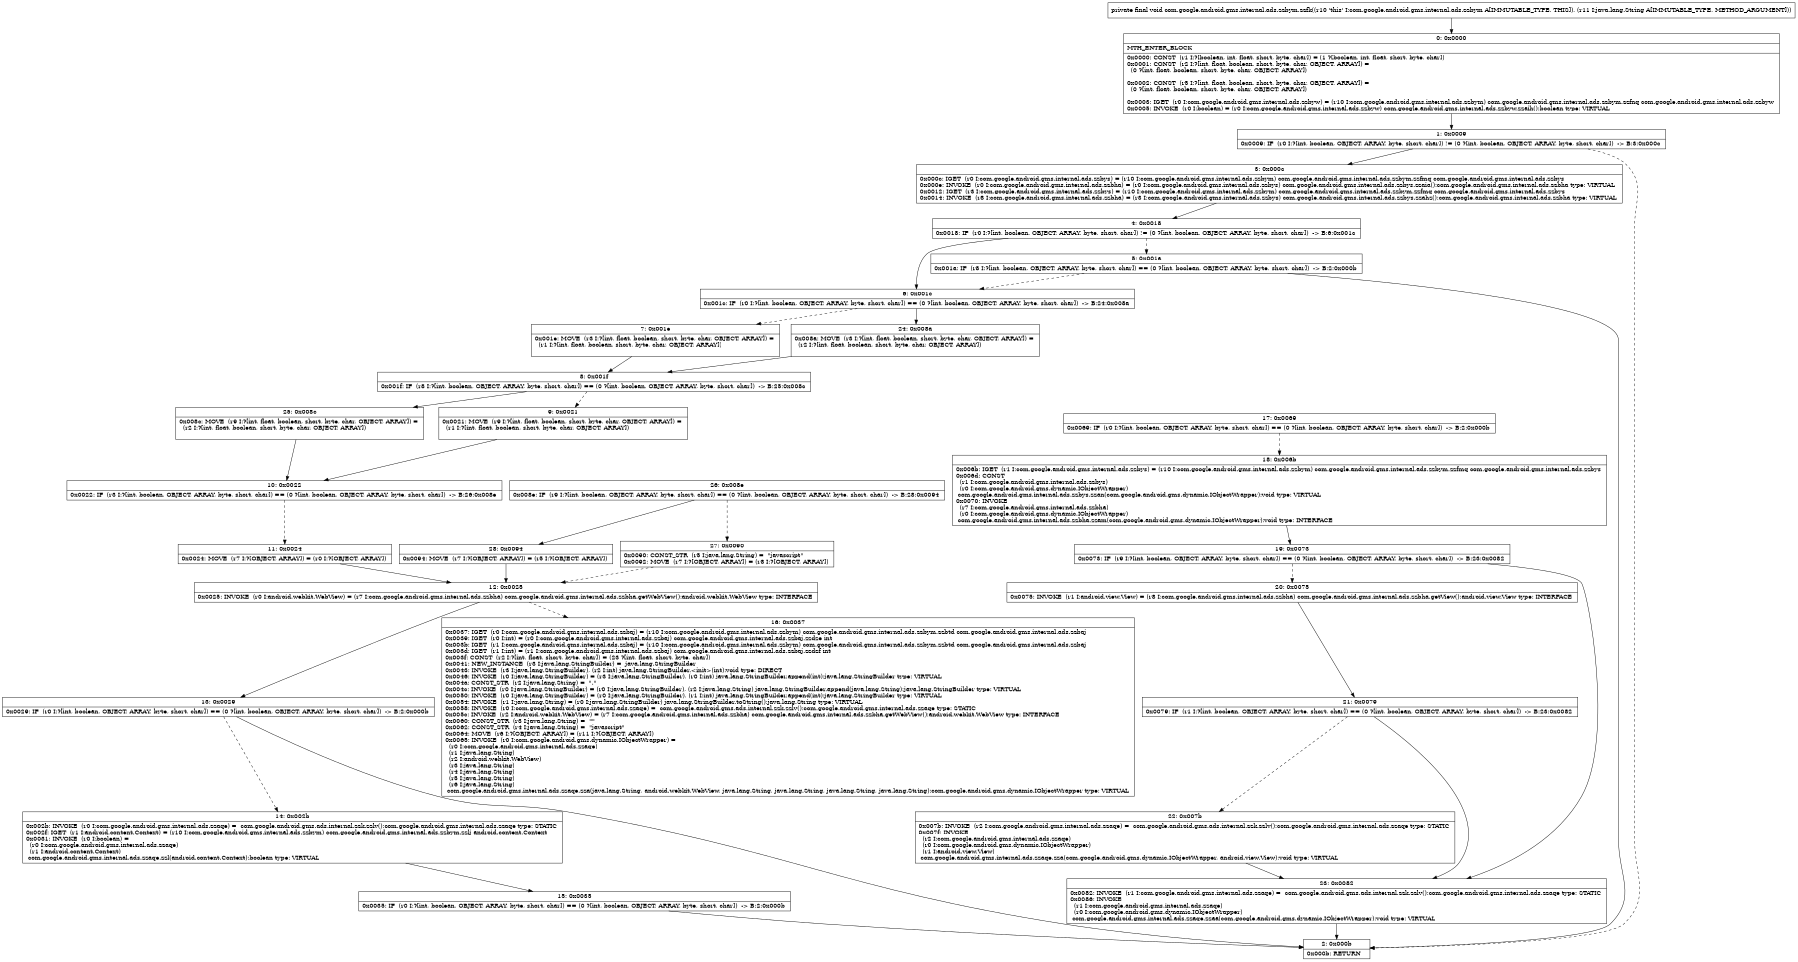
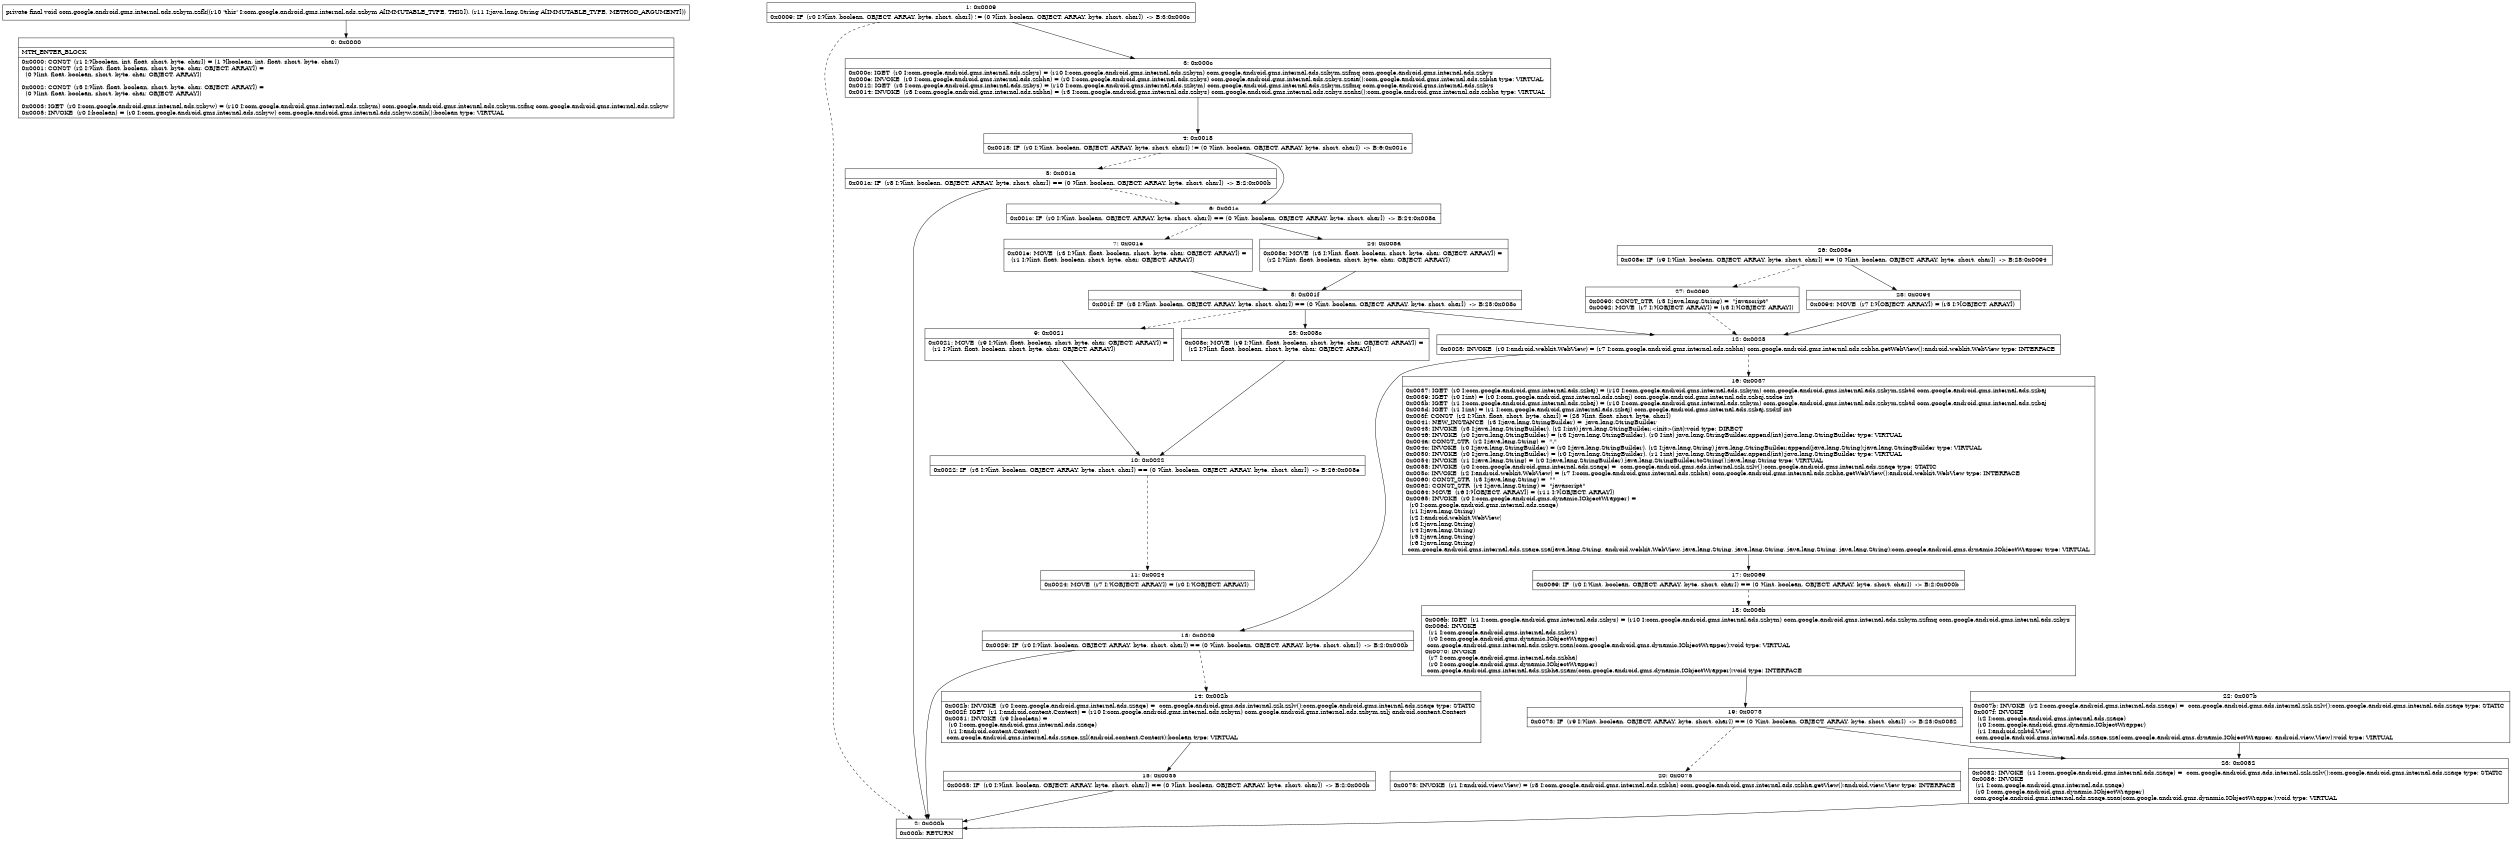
(1452, 119) -> none
(982, 476) -> (1453, 626)
none -> (1749, 560)
(393, 573) -> (1525, 322)
(1360, 707) -> none
(79, 839) -> (997, 719)
(957, 852) -> (2013, 731)
